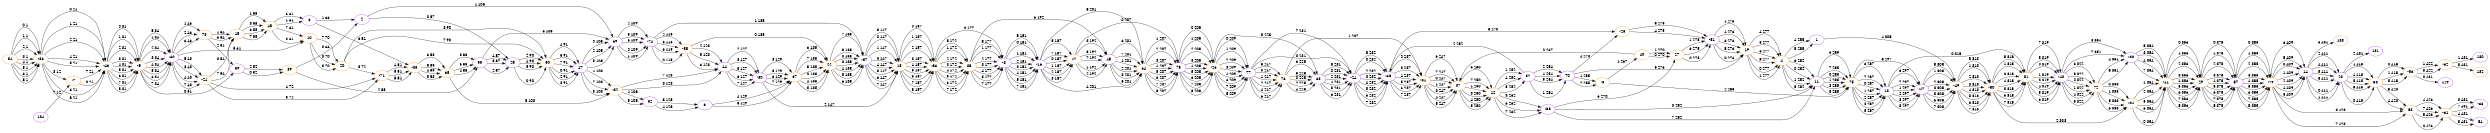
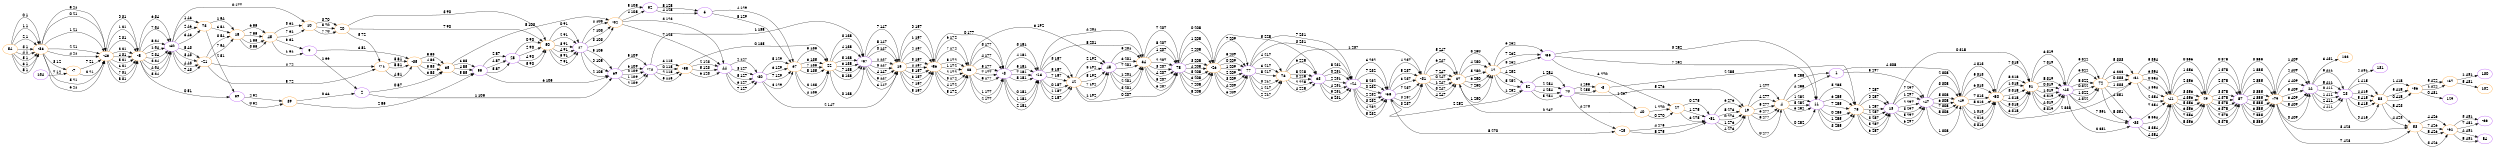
(443, 22) -> (406, 86)
(237, 49) -> (237, 5)
(1885, 61) -> (1886, 75)
